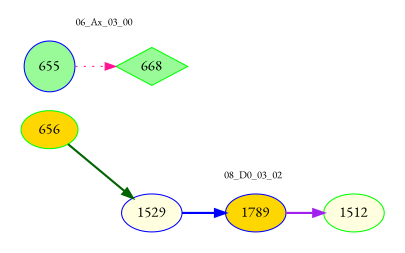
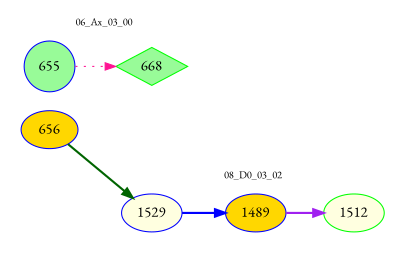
(50, 130) -> (50, 130)
(256, 213) -> (256, 213)
